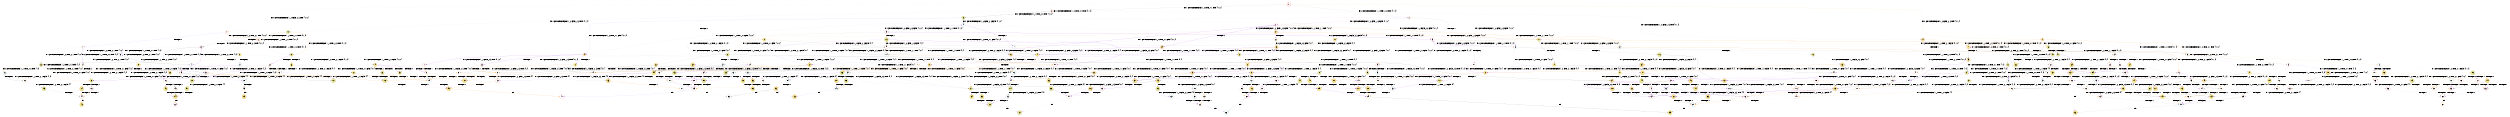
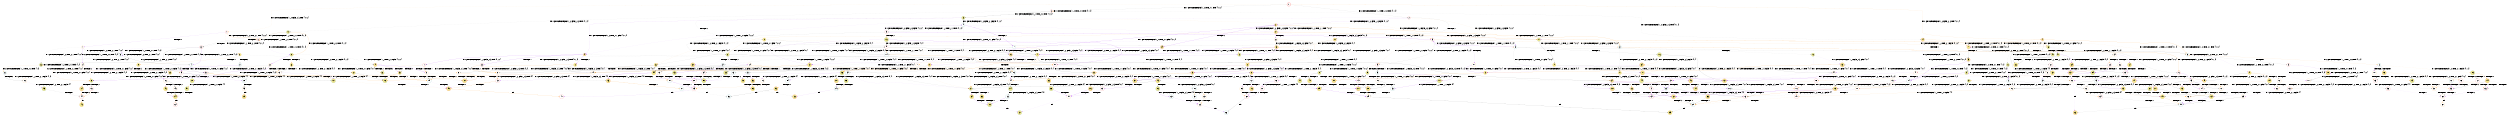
(1276, 25) -> (1276, 25)
